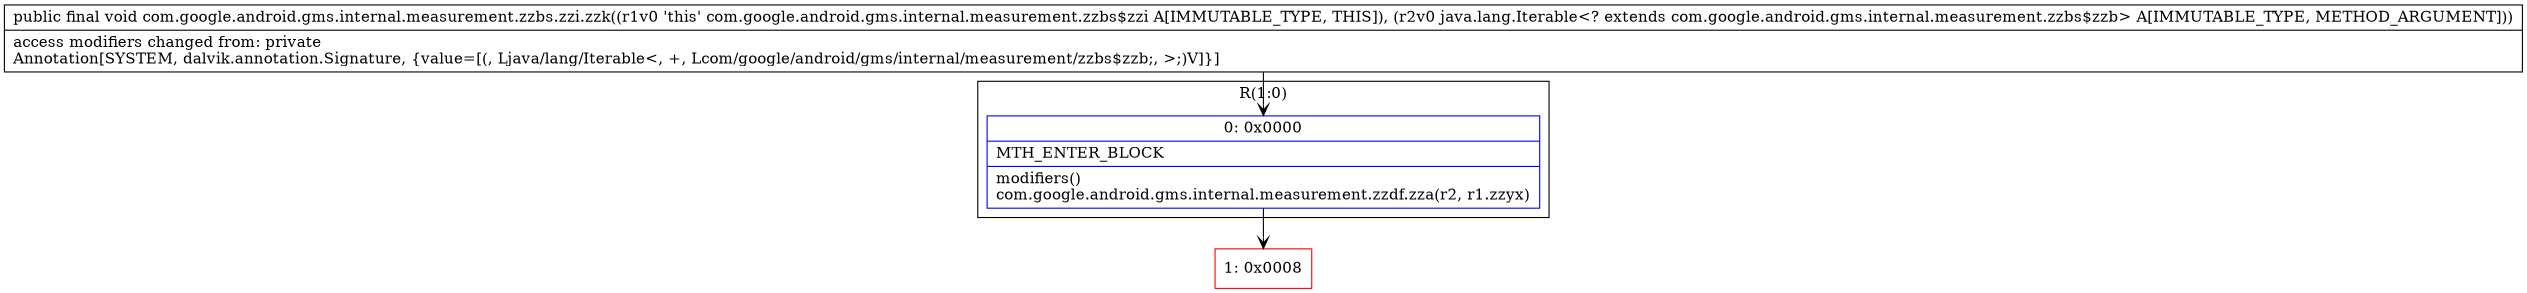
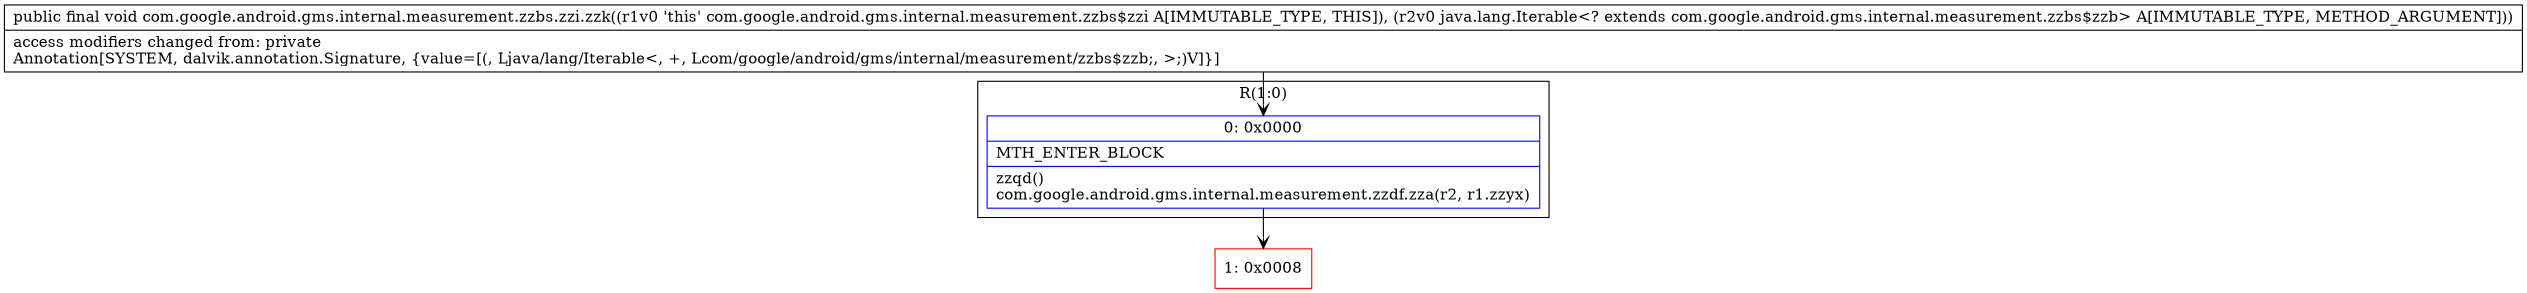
(1039, 179) -> (1020, 179)
